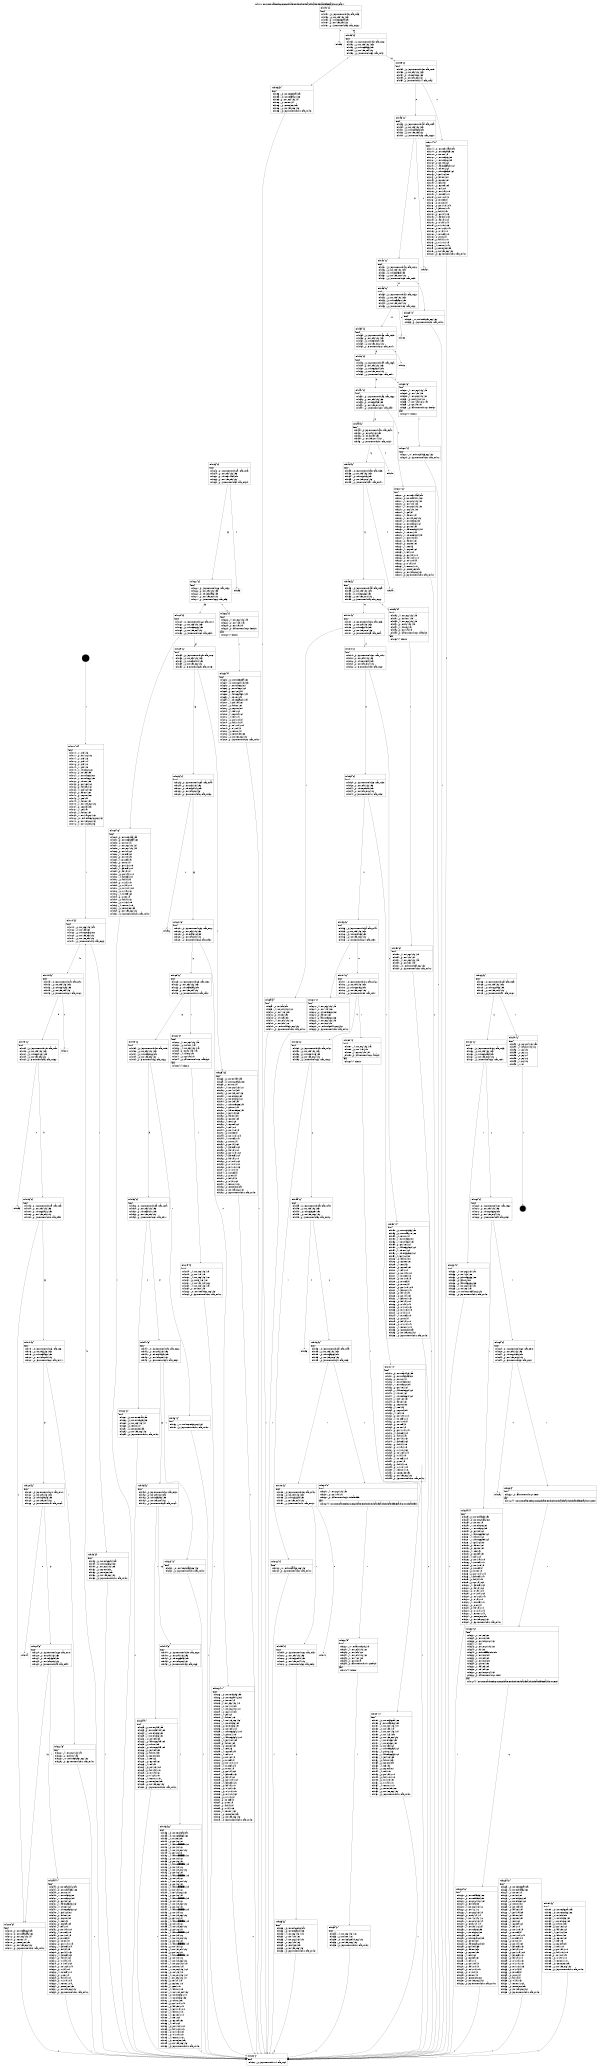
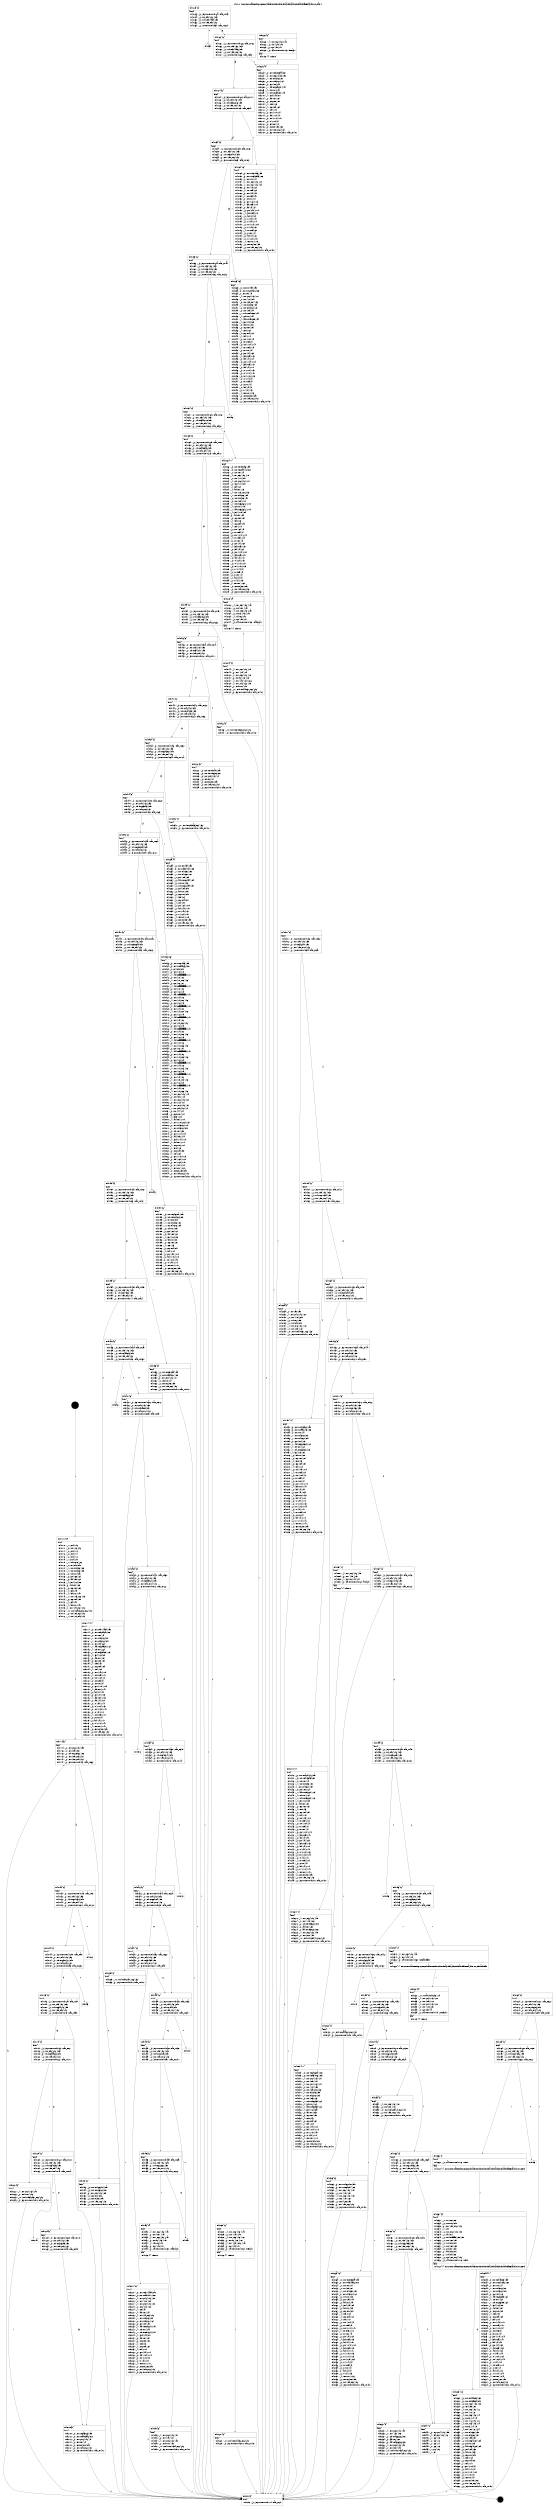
(394, 380) -> (170, 1949)
(223, 606) -> (252, 61)
(364, 607) -> (178, 2205)
none -> (139, 844)
(488, 1129) -> (420, 2337)
(68, 1937) -> none
none -> (389, 2051)
